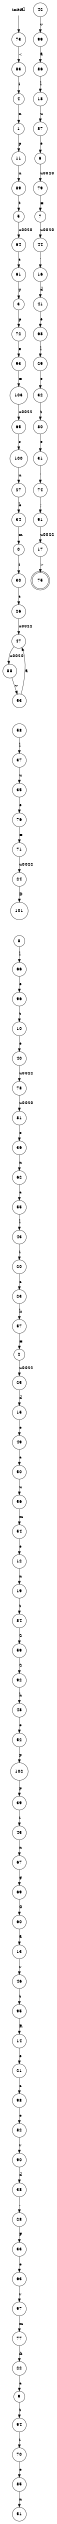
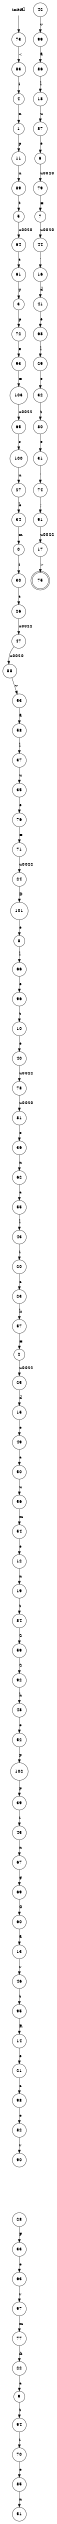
(25, 672) -> (19, 714)
none -> (19, 926)
(19, 2190) -> none
